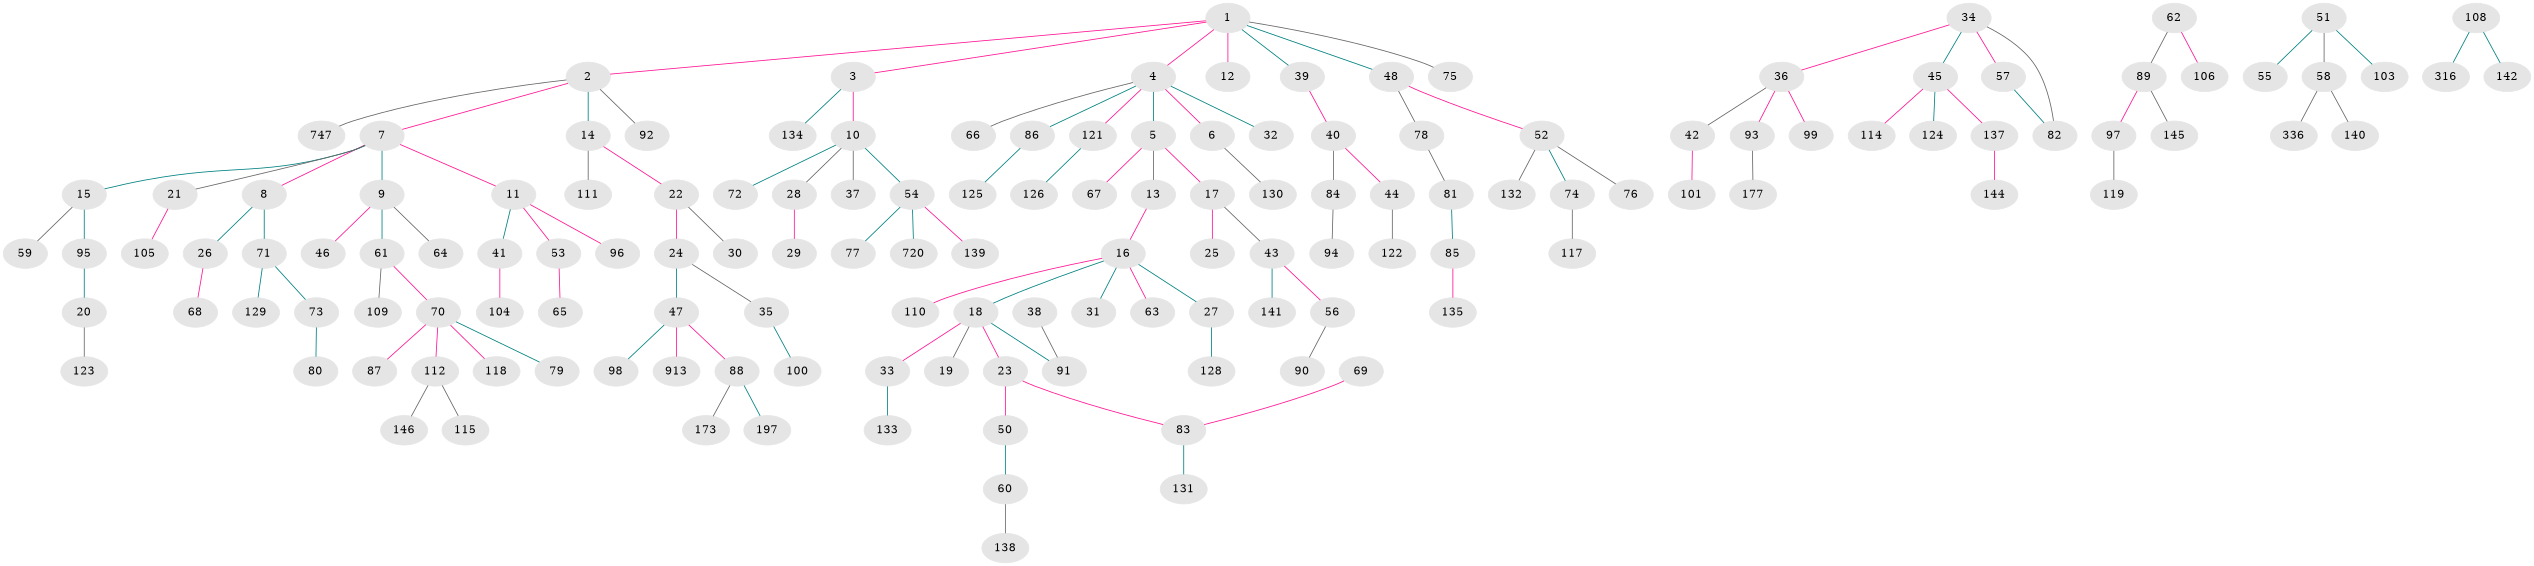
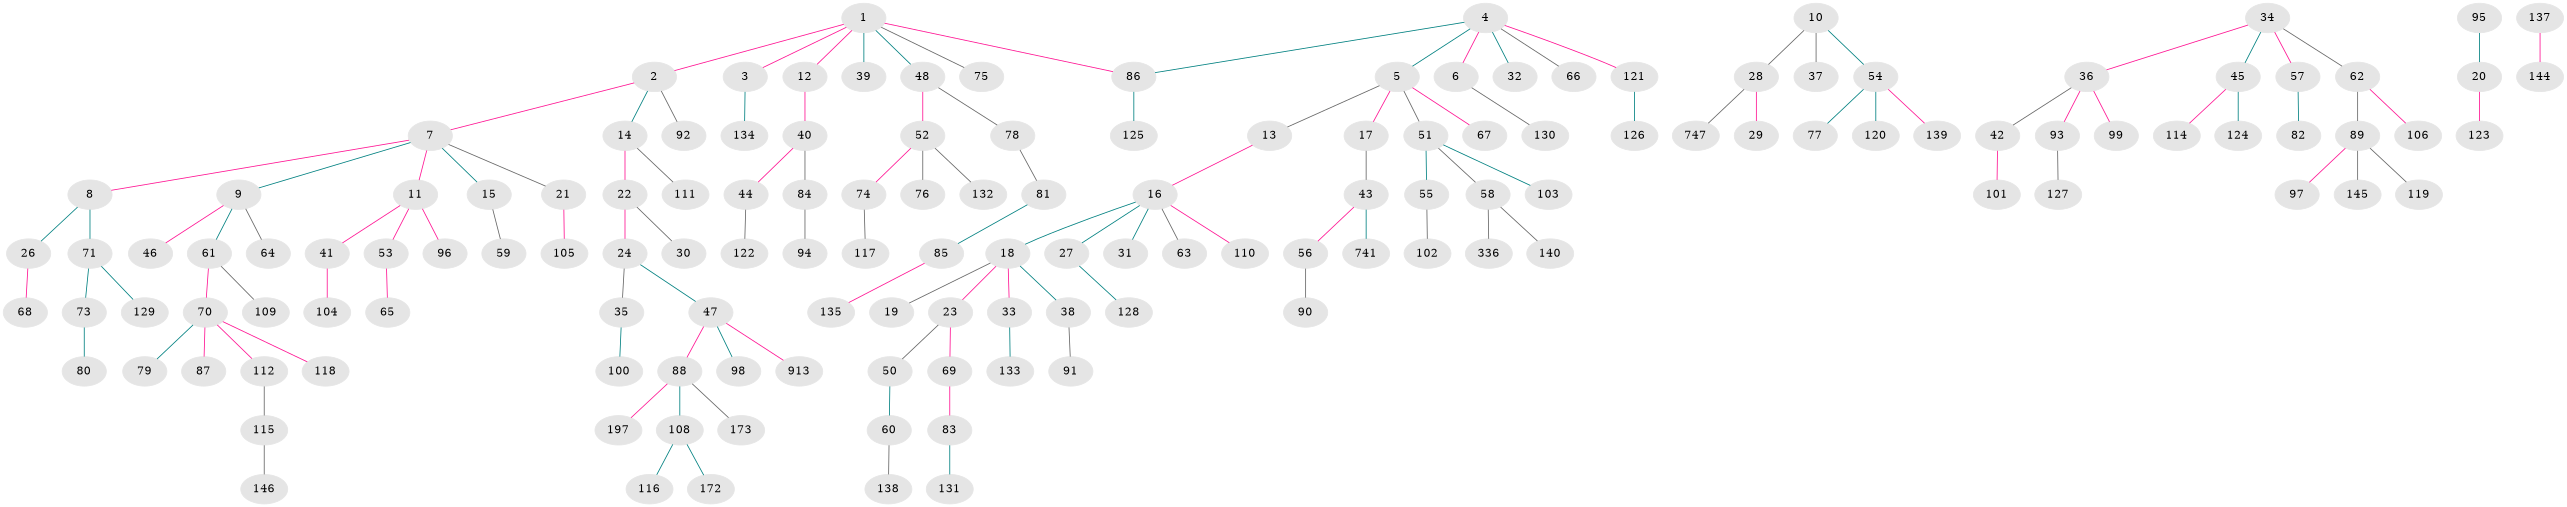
(1191, 47) -> (999, 47)
(2034, 64) -> (2313, 48)
(2446, 77) -> (650, 489)
(2507, 77) -> (711, 489)
(452, 97) -> (1726, 106)
(853, 106) -> none
(1318, 106) -> (805, 106)
none -> (1411, 106)
(1965, 106) -> none
(1557, 165) -> (893, 165)
(2114, 165) -> (2388, 165)
(735, 195) -> none
(1753, 195) -> (2058, 195)
(84, 224) -> none
(507, 224) -> (371, 224)
(914, 254) -> (1876, 136)
(1212, 254) -> none
none -> (1428, 254)
(1138, 283) -> (1170, 224)
(1272, 312) -> (1366, 254)
(84, 342) -> (2480, 106)
(1020, 342) -> (1038, 283)
(420, 401) -> (264, 460)
none -> (680, 401)
(752, 401) -> (649, 401)
(1005, 401) -> (920, 342)
(1092, 405) -> (950, 342)
